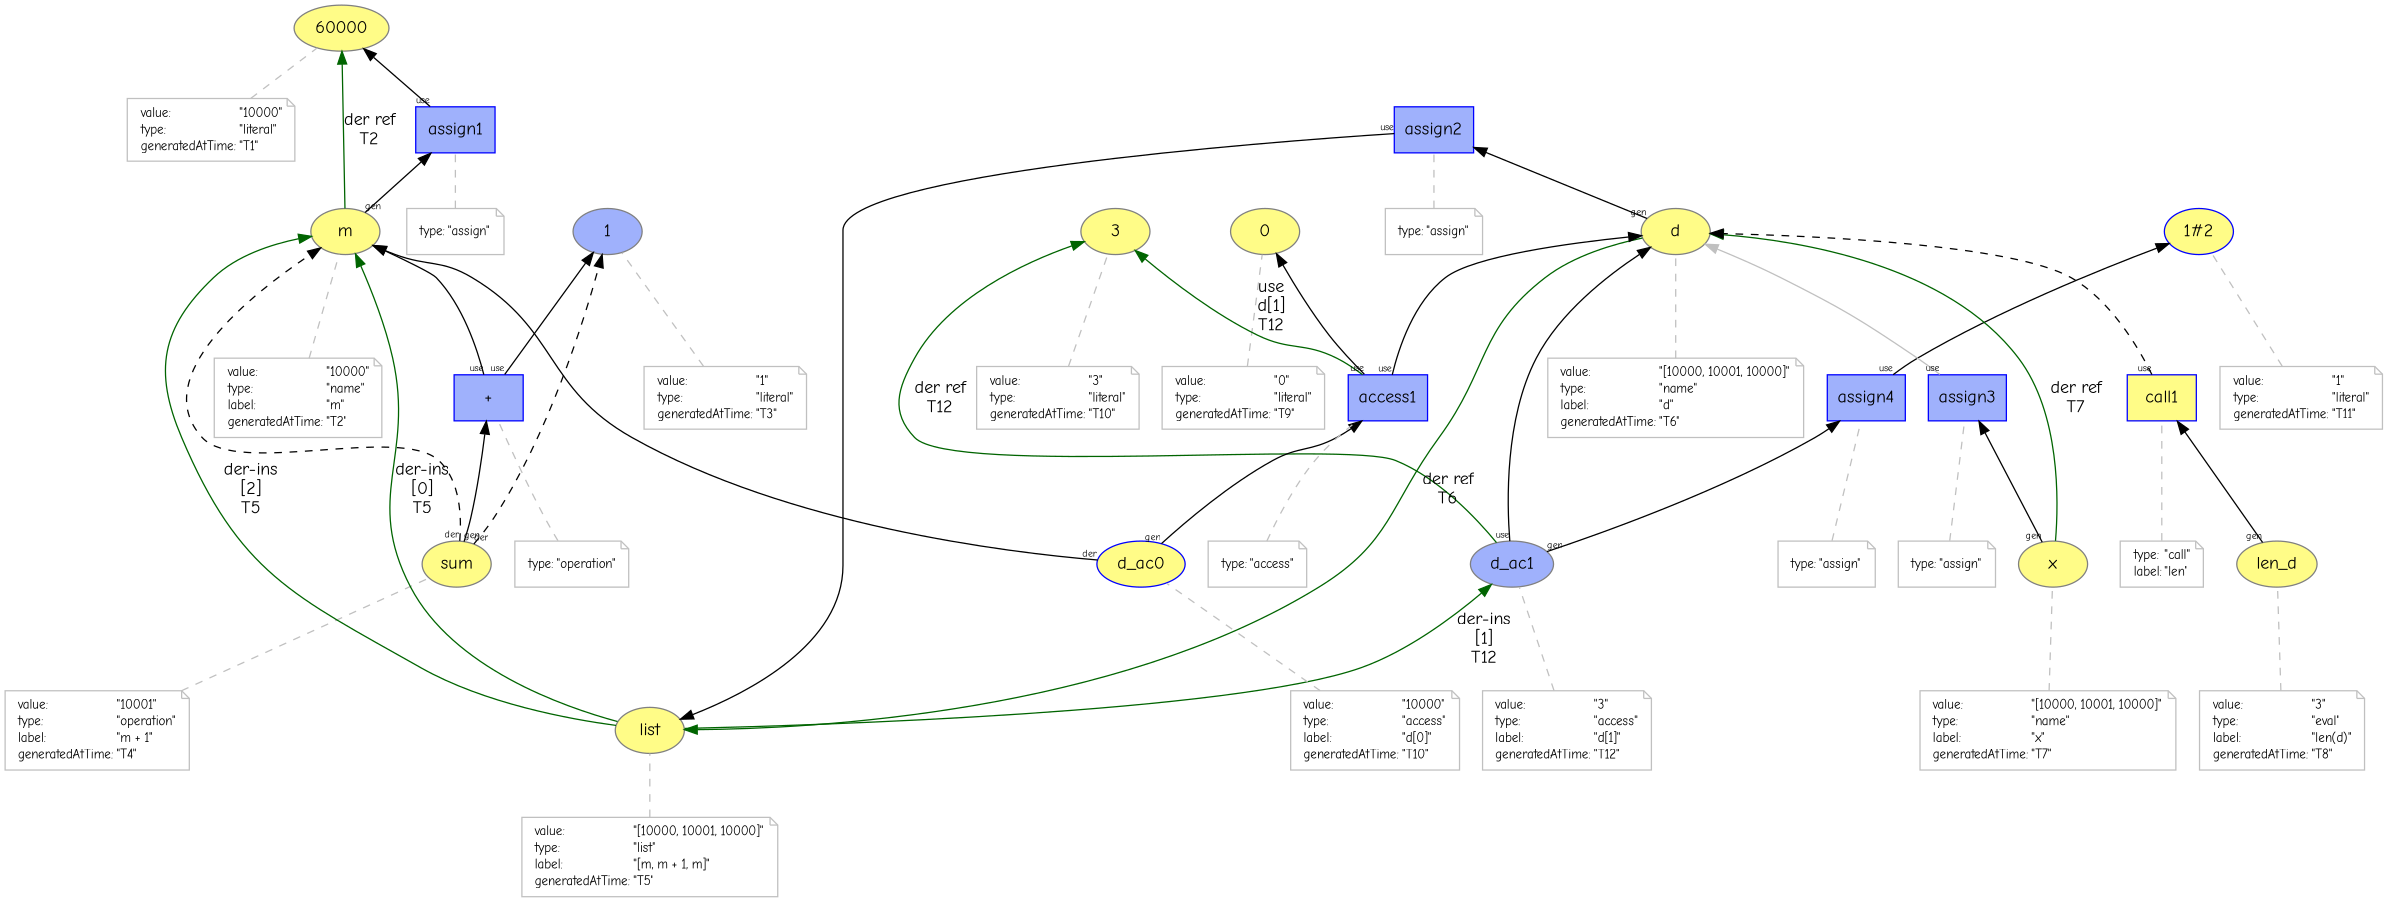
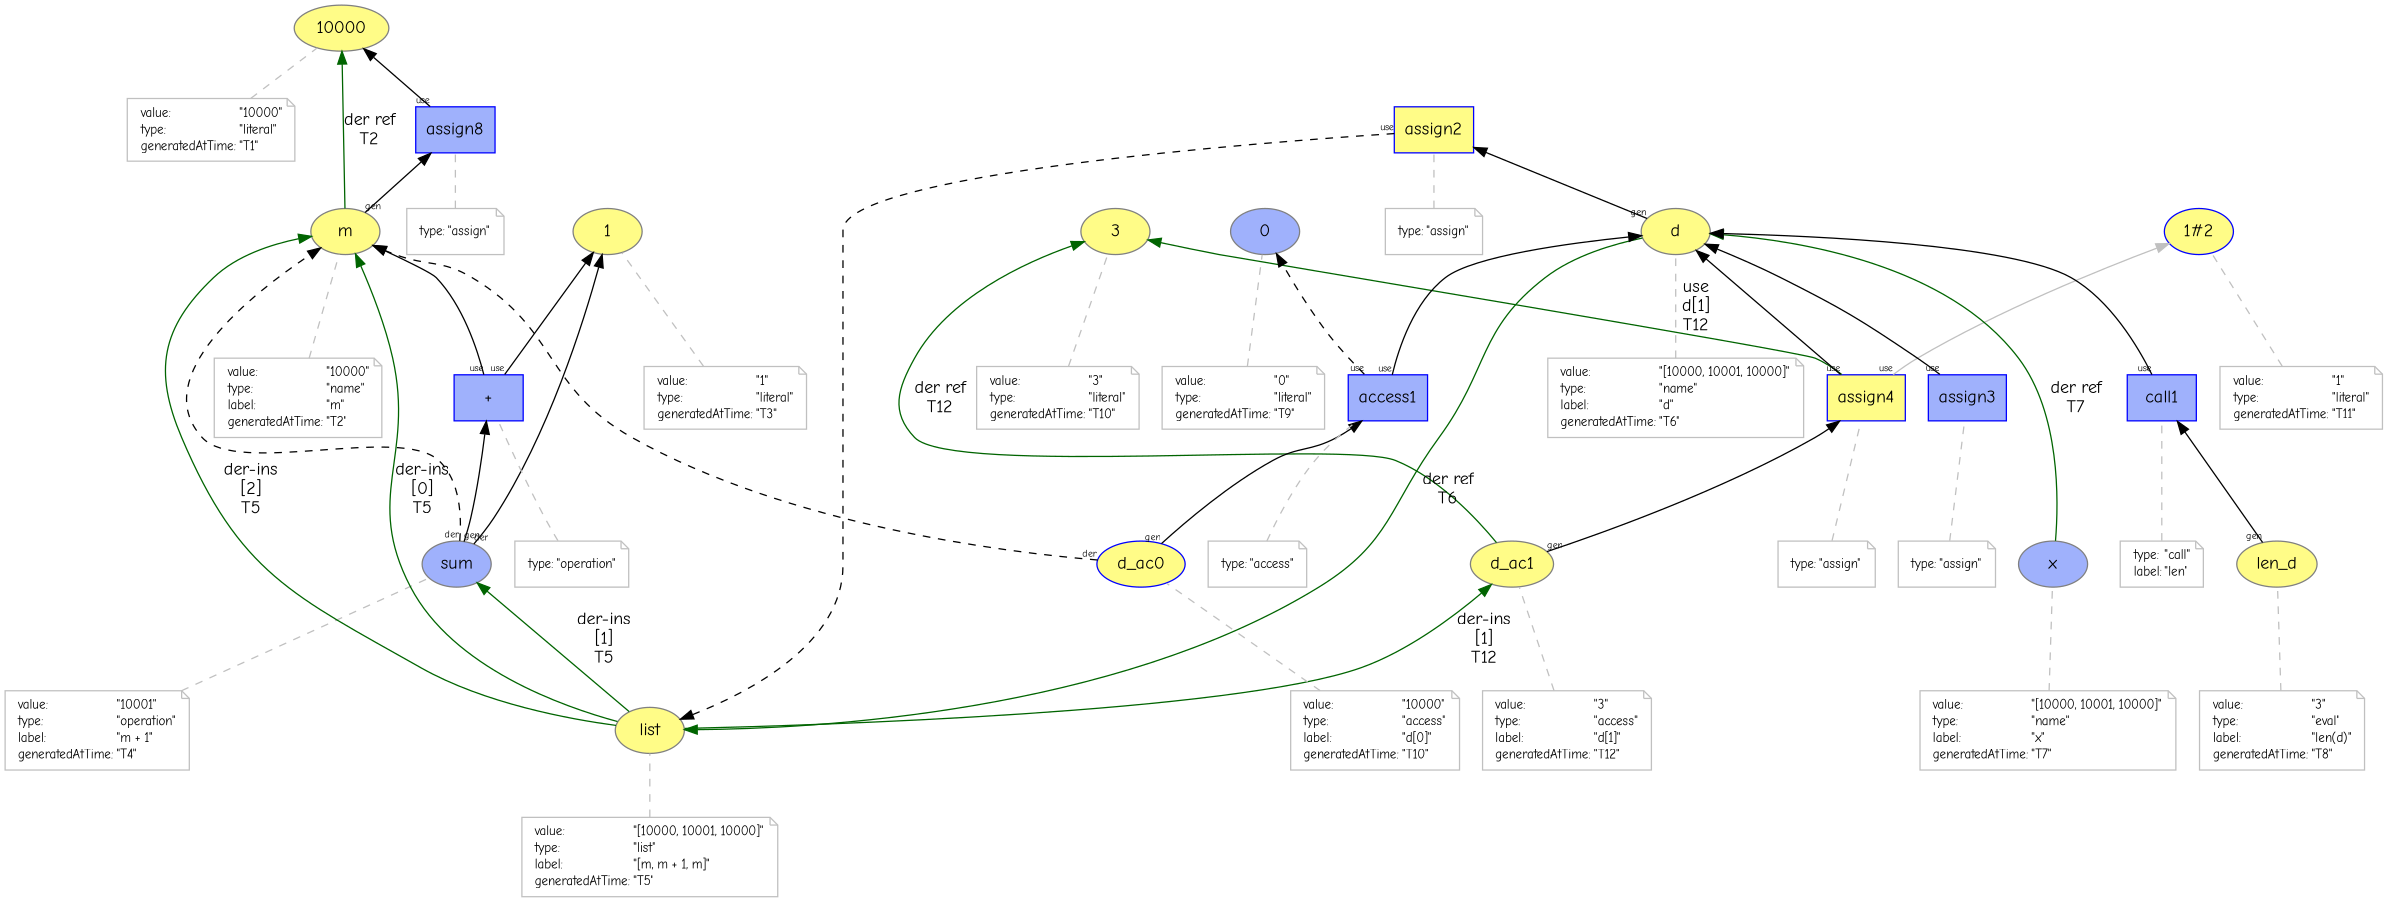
(342, 28) -> (342, 28)
(455, 130) -> (455, 130)
(1434, 130) -> (1434, 130)
(846, 227) -> (846, 227)
(608, 232) -> (608, 232)
(1265, 232) -> (1265, 232)
(1963, 250) -> (1963, 250)
(1833, 305) -> (1833, 305)
(2022, 305) -> (2022, 305)
(1320, 323) -> (1320, 323)
(1242, 327) -> (1503, 303)
(1528, 376) -> (1773, 317)
(1866, 398) -> (1866, 398)
(2162, 398) -> (2162, 398)
(549, 412) -> (549, 412)
(706, 473) -> (706, 473)
(2014, 488) -> none
(457, 564) -> (457, 564)
(1512, 564) -> (1512, 564)
(2053, 564) -> (2053, 564)
none -> (558, 651)
